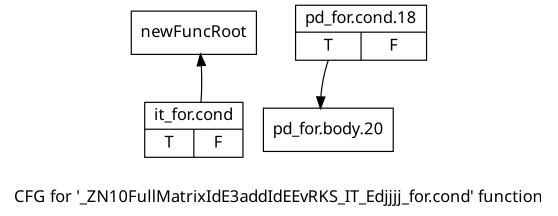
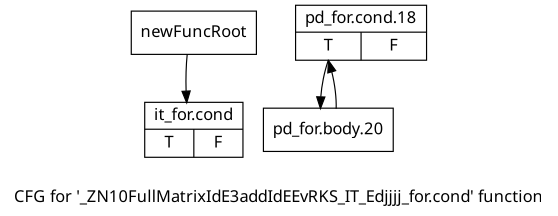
(202, 84) -> (186, 73)
none -> (335, 90)
